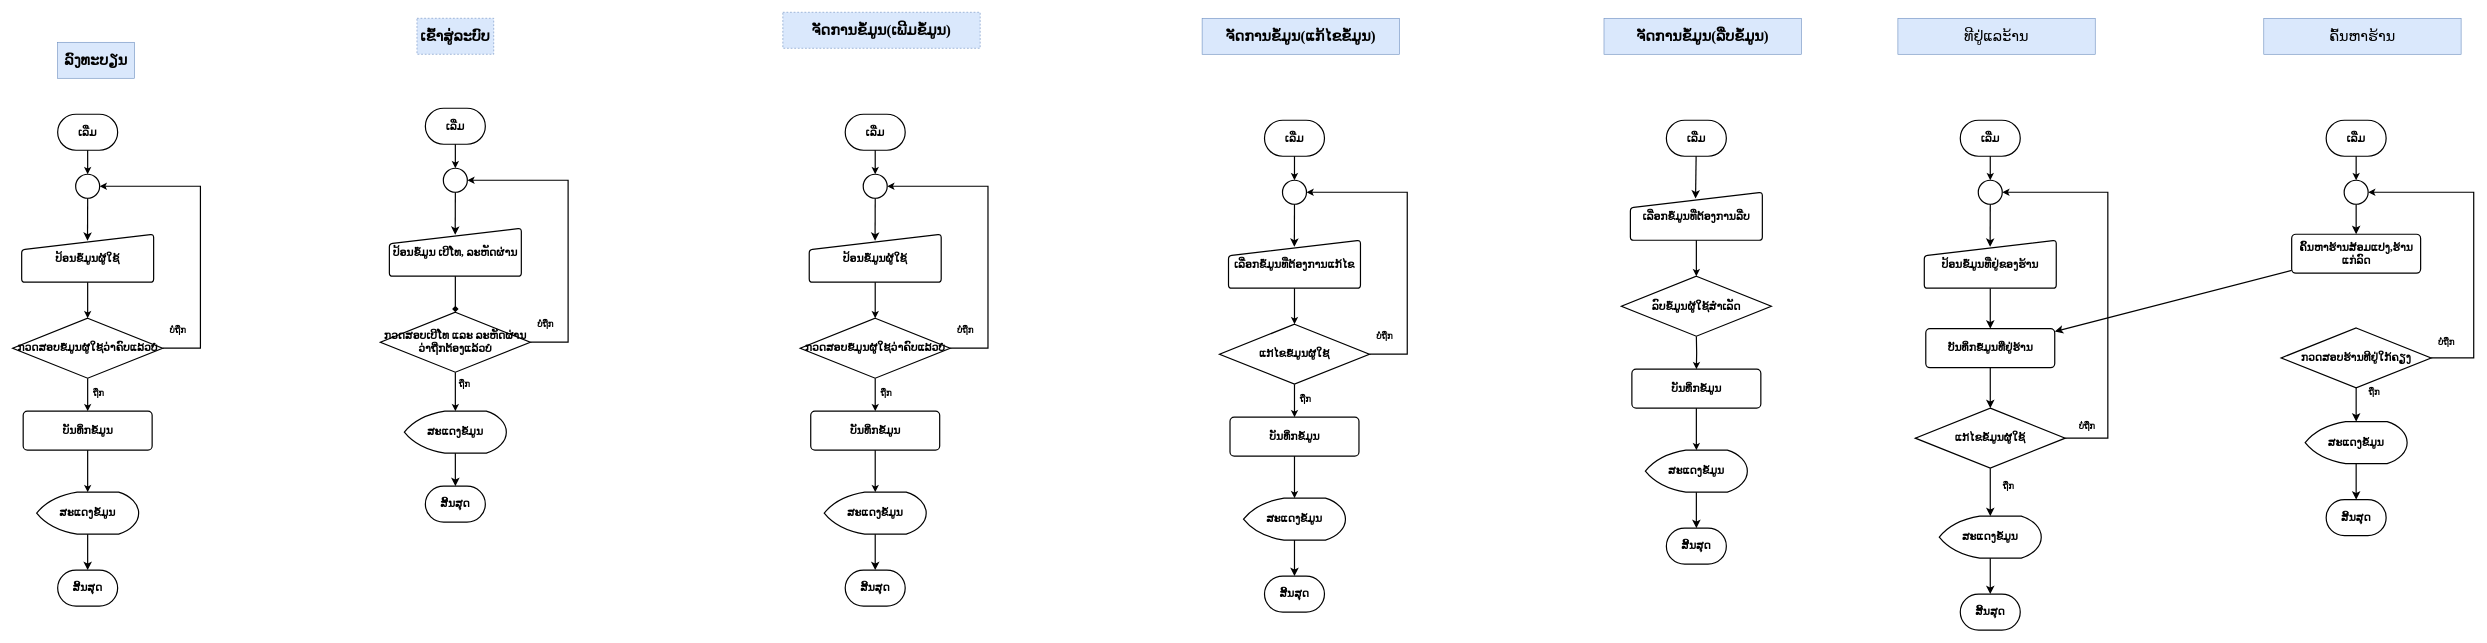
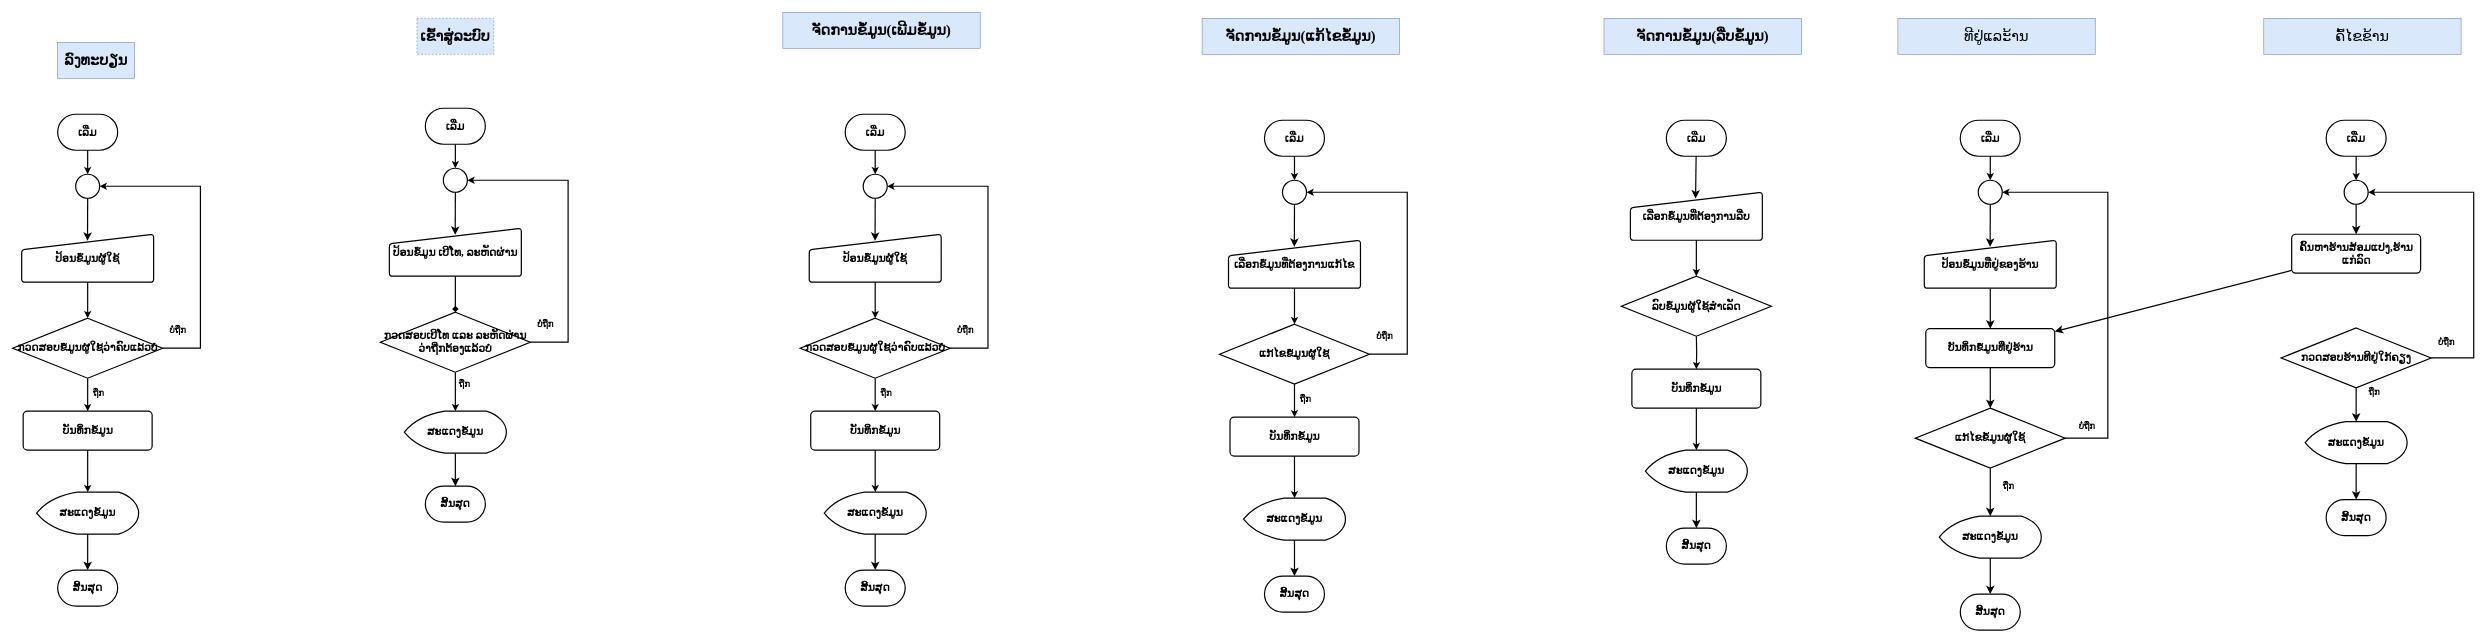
(881, 30) -> (881, 30)
(2363, 36) -> (2363, 36)
